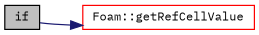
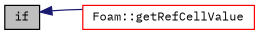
(55, 24) -> (67, 10)
